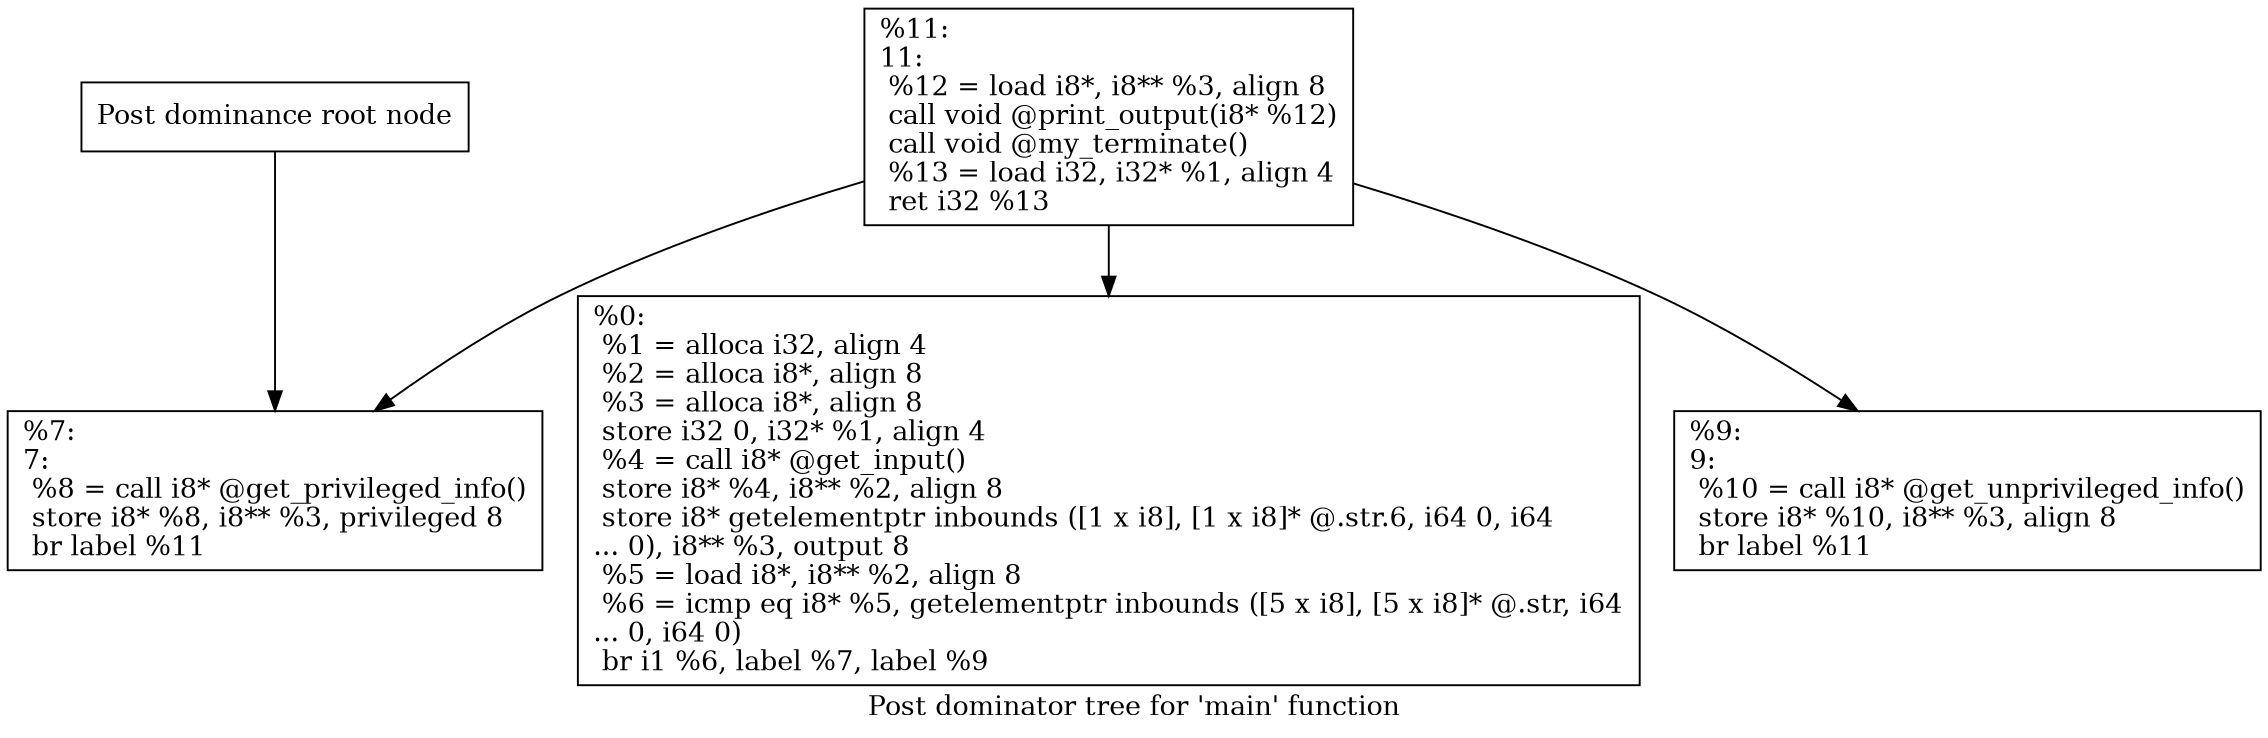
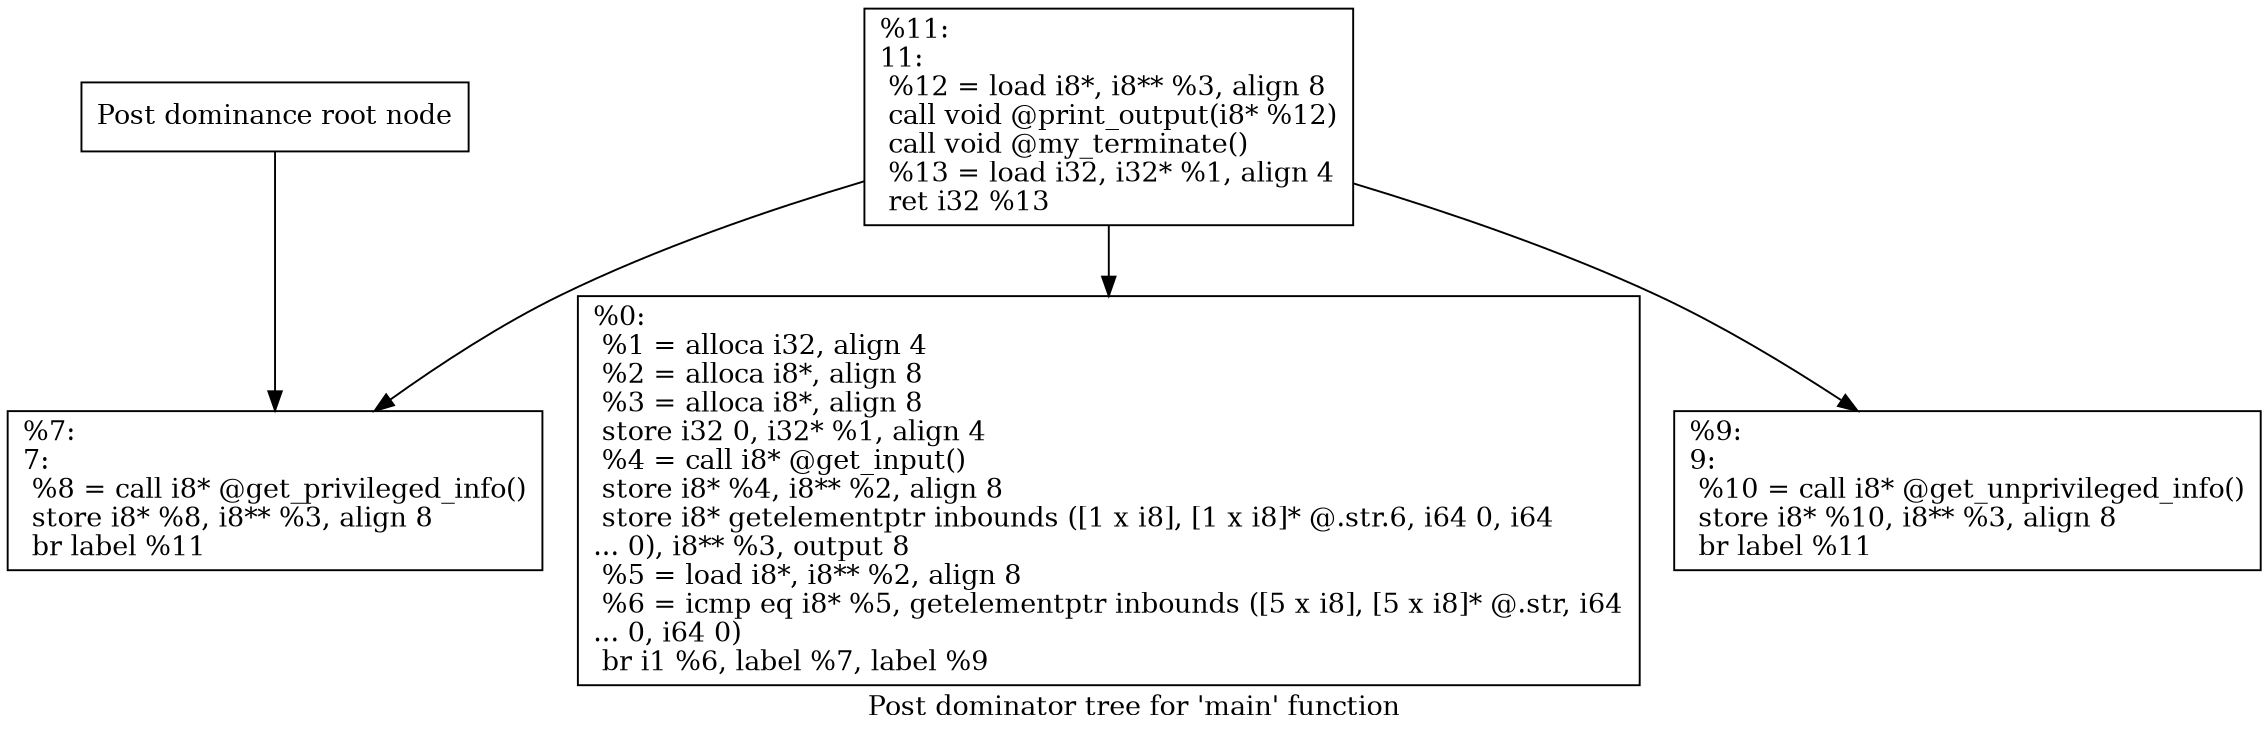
(264, 518) -> (228, 518)
